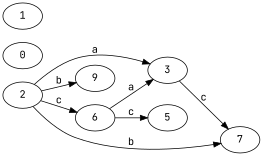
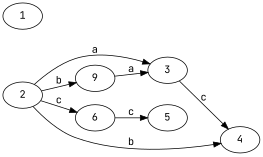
(23, 56) -> none
(128, 96) -> (128, 75)
(240, 140) -> (240, 140)
